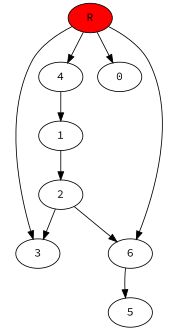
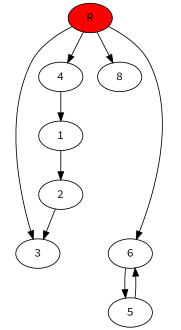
(120, 77) -> (120, 77)
(92, 222) -> (136, 287)
